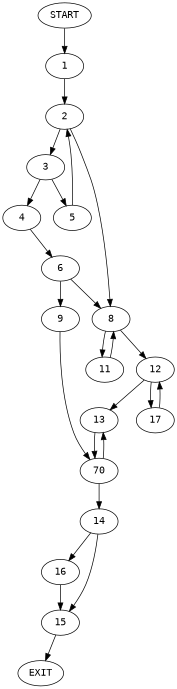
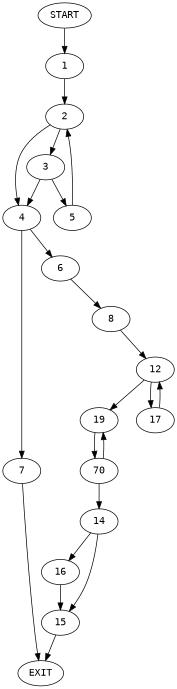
(99, 212) -> (20, 155)
(60, 319) -> none
(105, 370) -> none
(99, 420) -> (99, 420)
none -> (22, 471)
